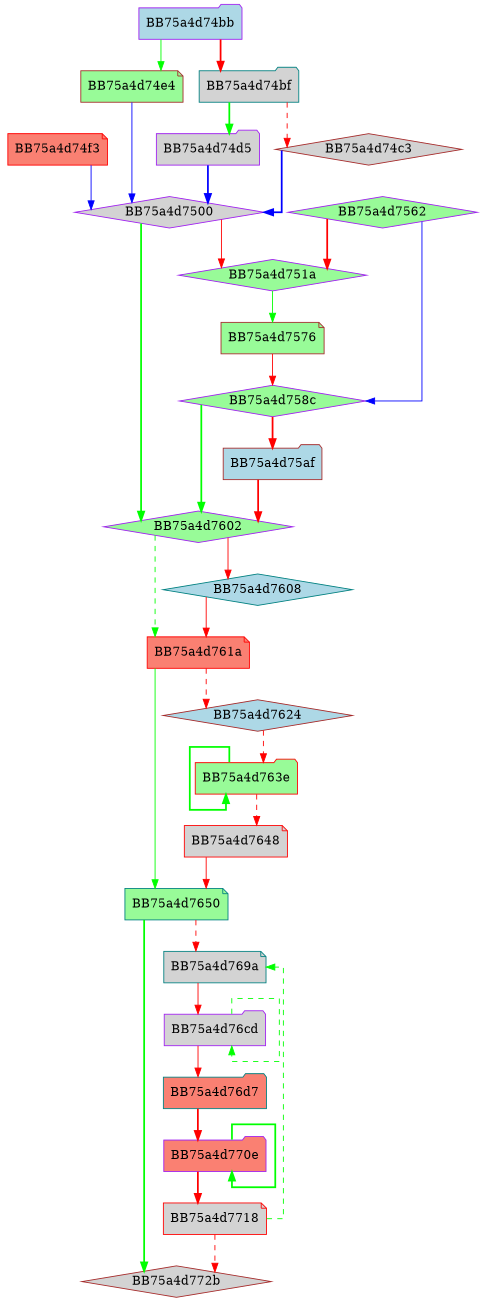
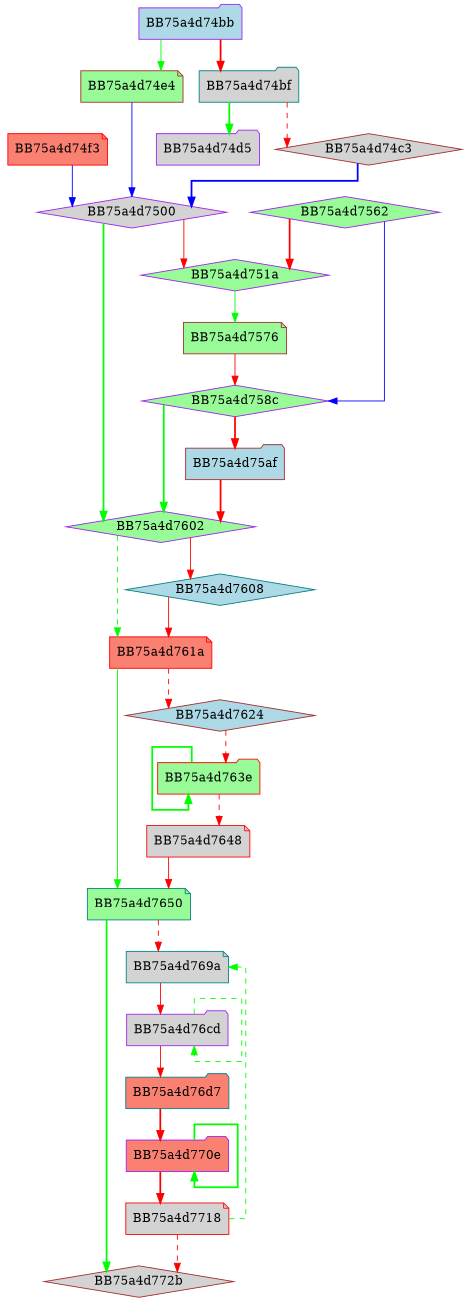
(208, 180) -> none
